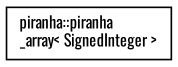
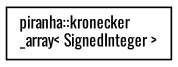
(89, 33) -> (89, 33)
